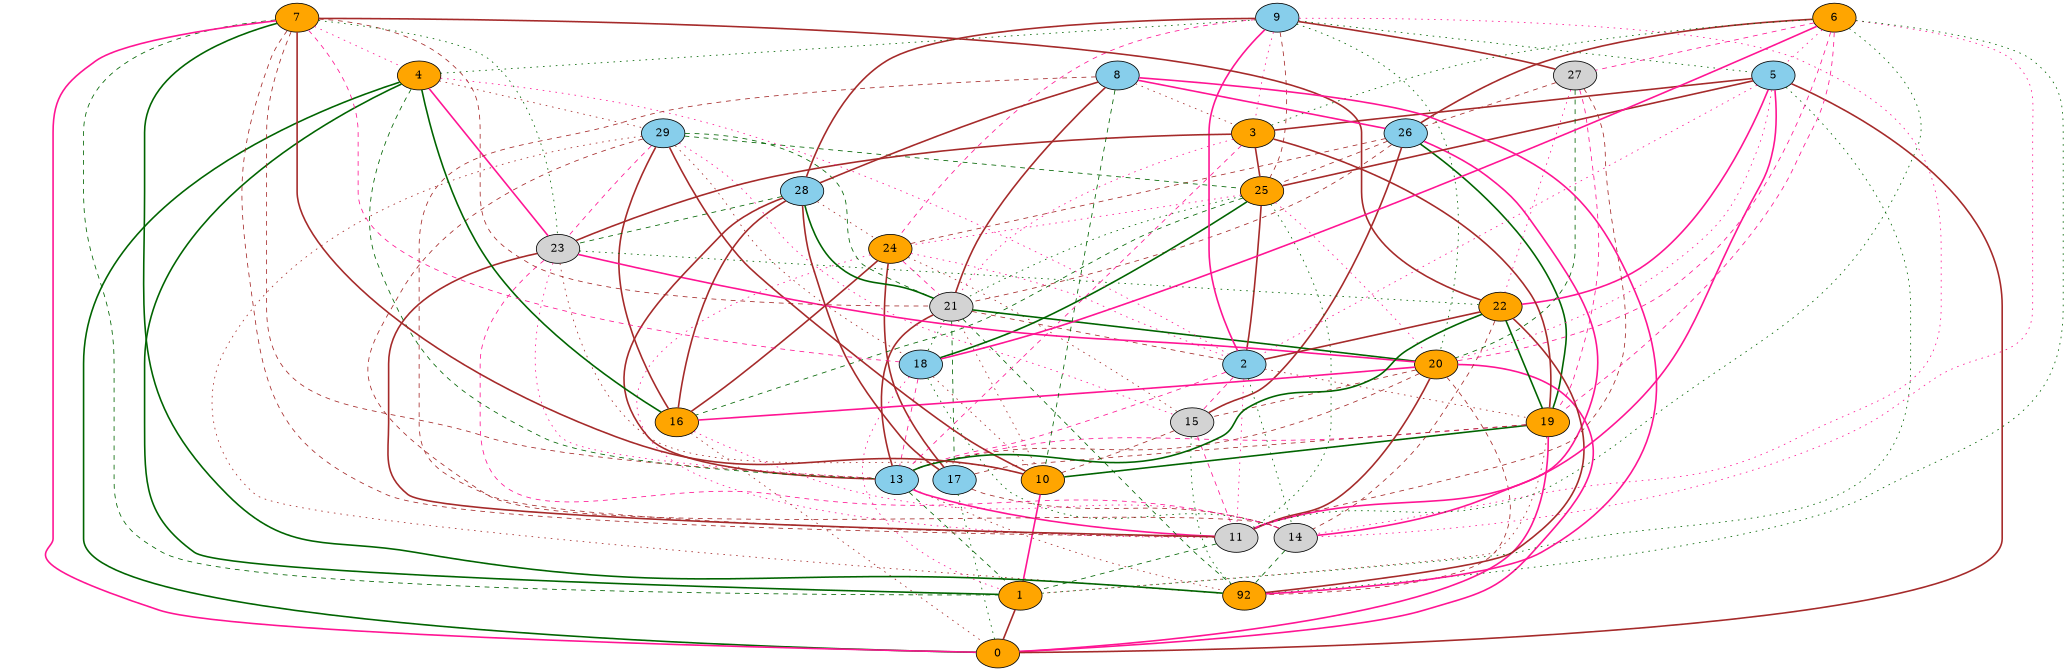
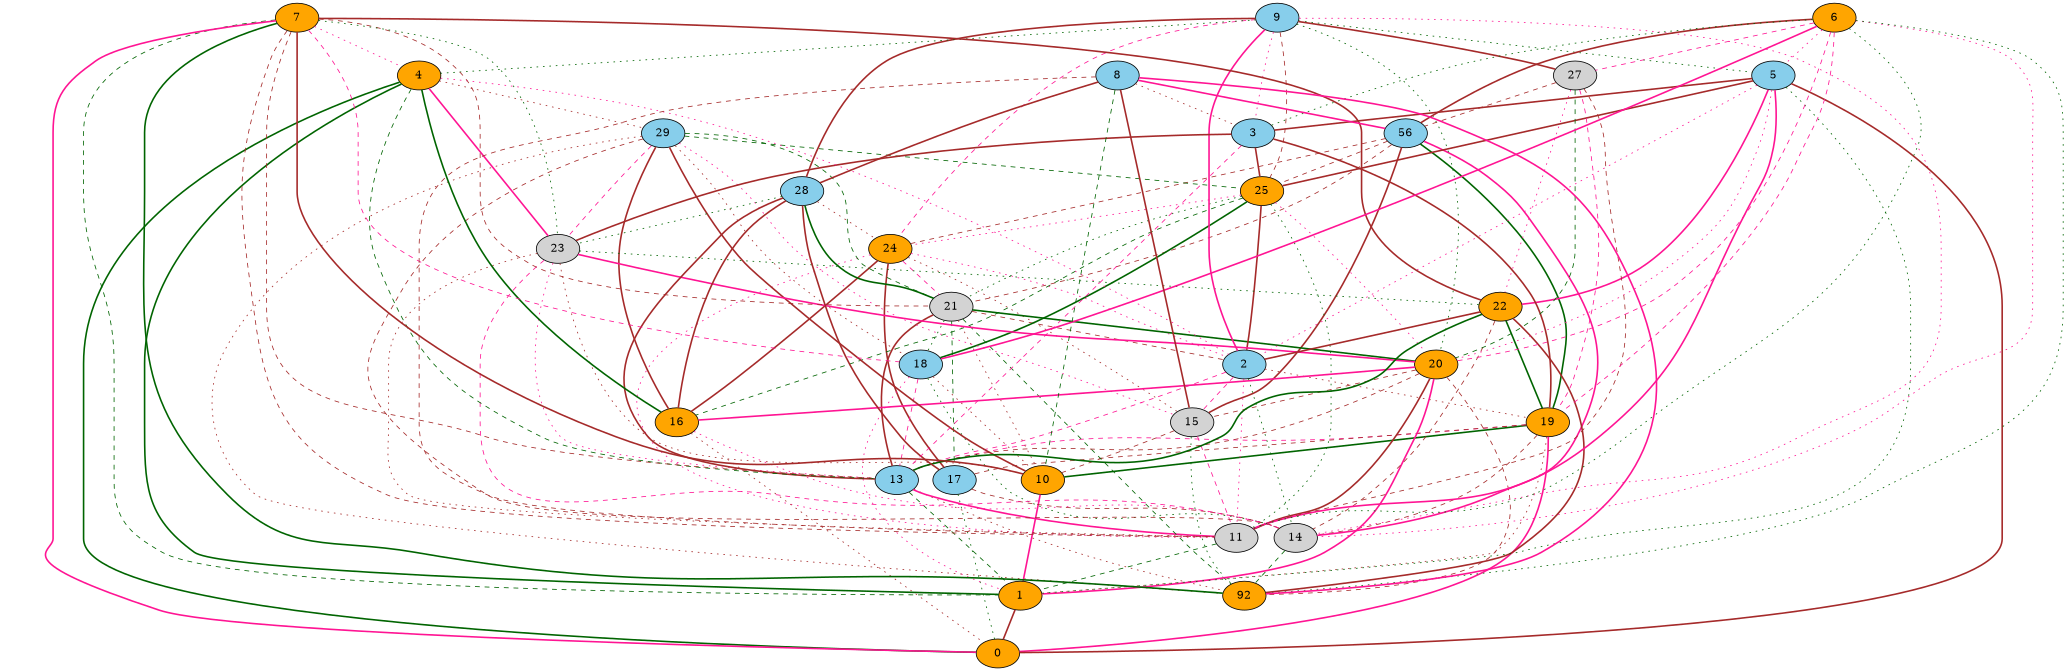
(1253, 133) -> (1253, 133)
(1406, 133) -> (1406, 133)
(1018, 181) -> (1155, 249)
(1083, 195) -> none
(680, 220) -> (680, 220)
(394, 479) -> (394, 479)
none -> (1437, 506)
(1432, 608) -> (1289, 565)
